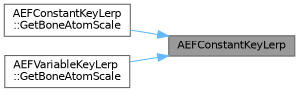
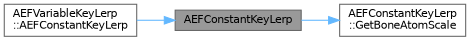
(144, 32) -> (315, 20)
(67, 72) -> (70, 20)
